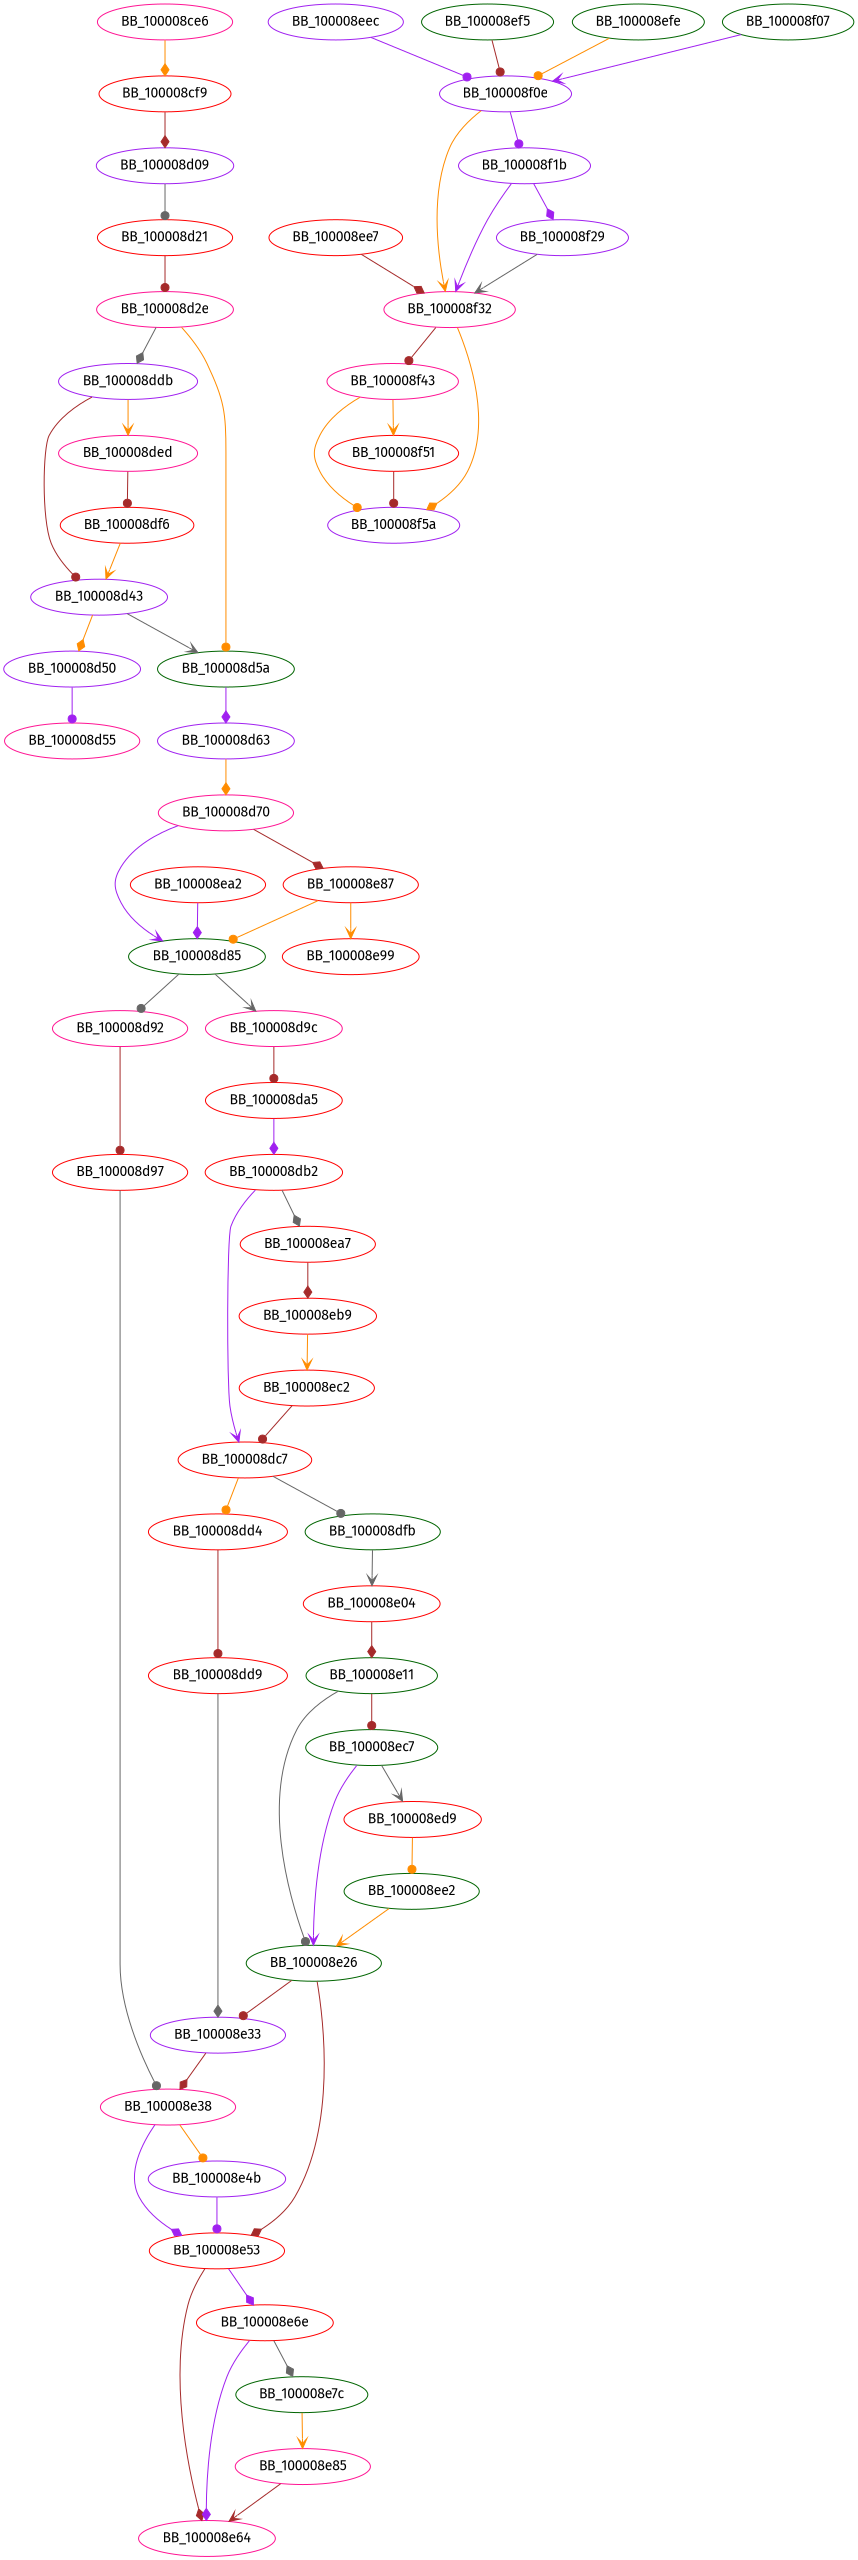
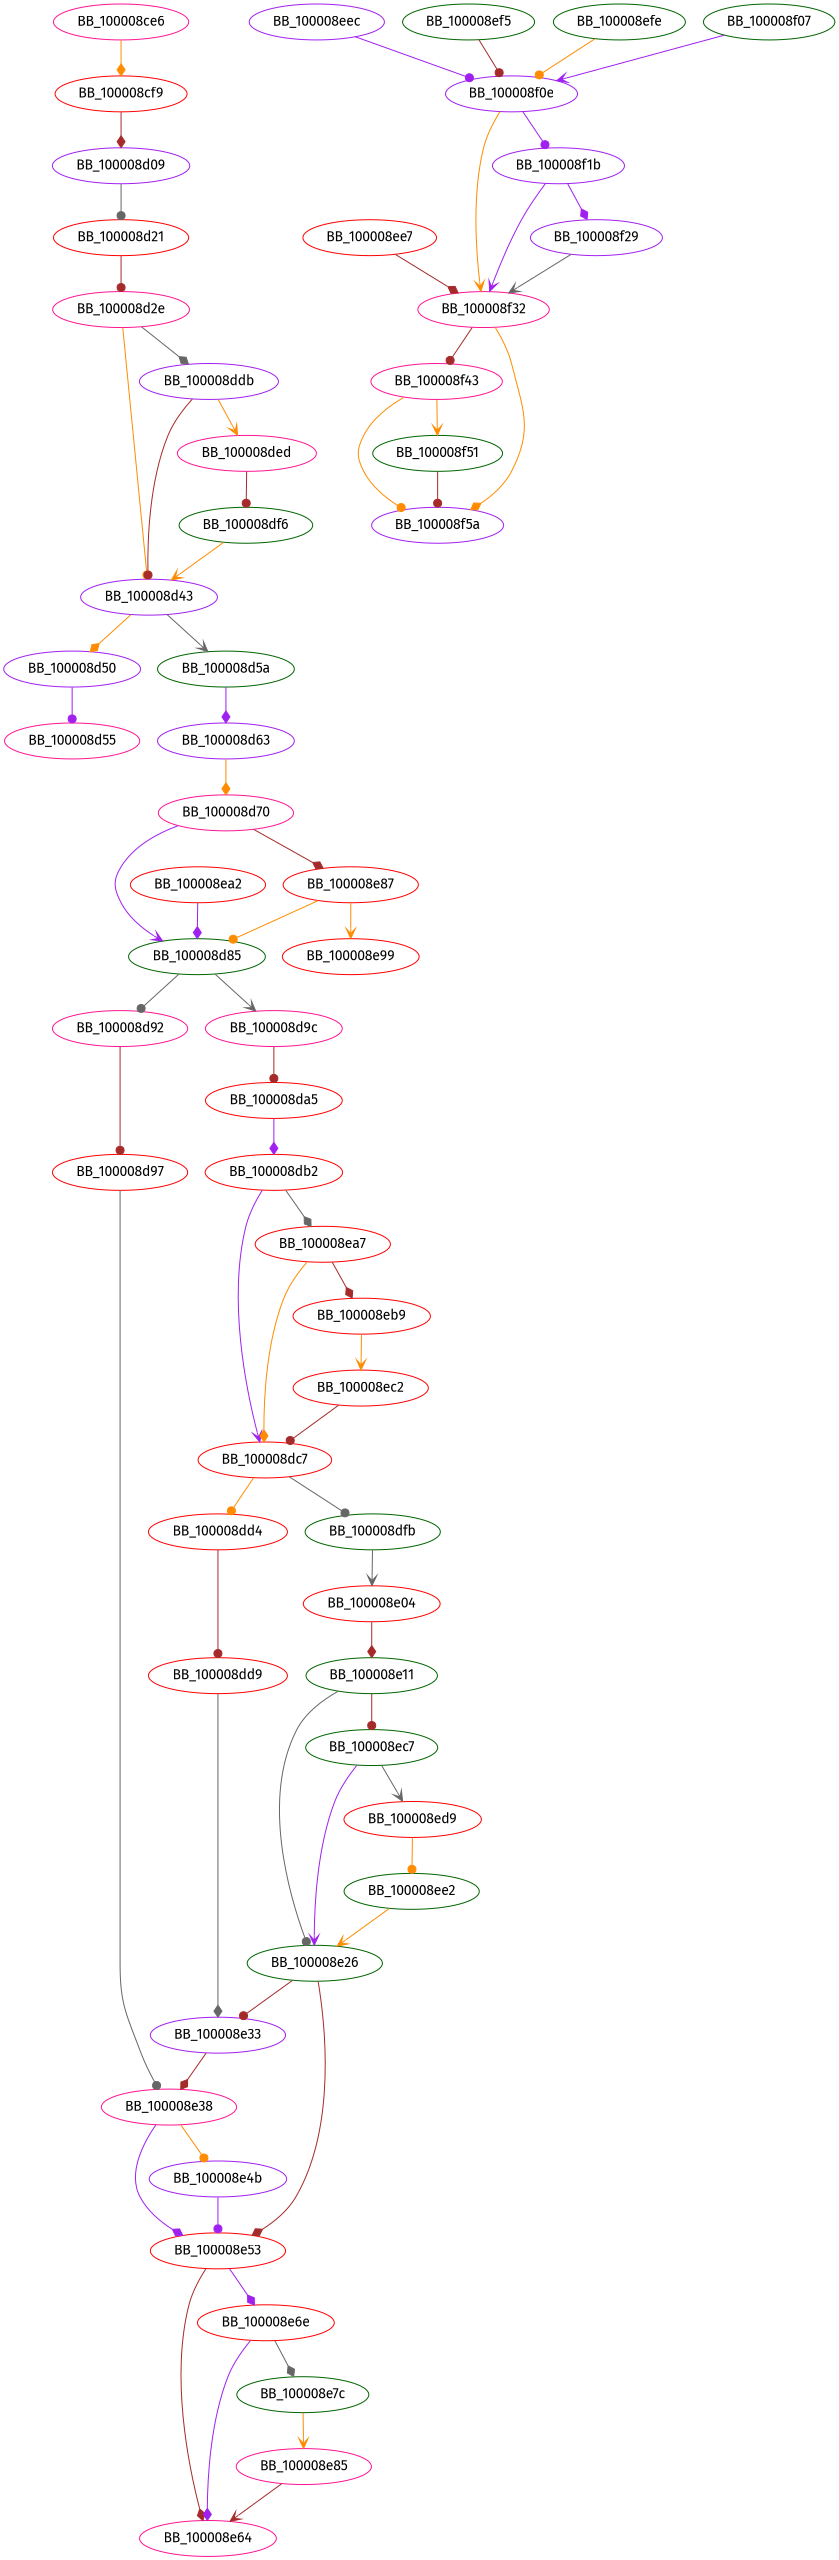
(394, 453) -> (438, 453)
(226, 479) -> (135, 449)
(127, 525) -> (246, 525)
none -> (272, 1342)
